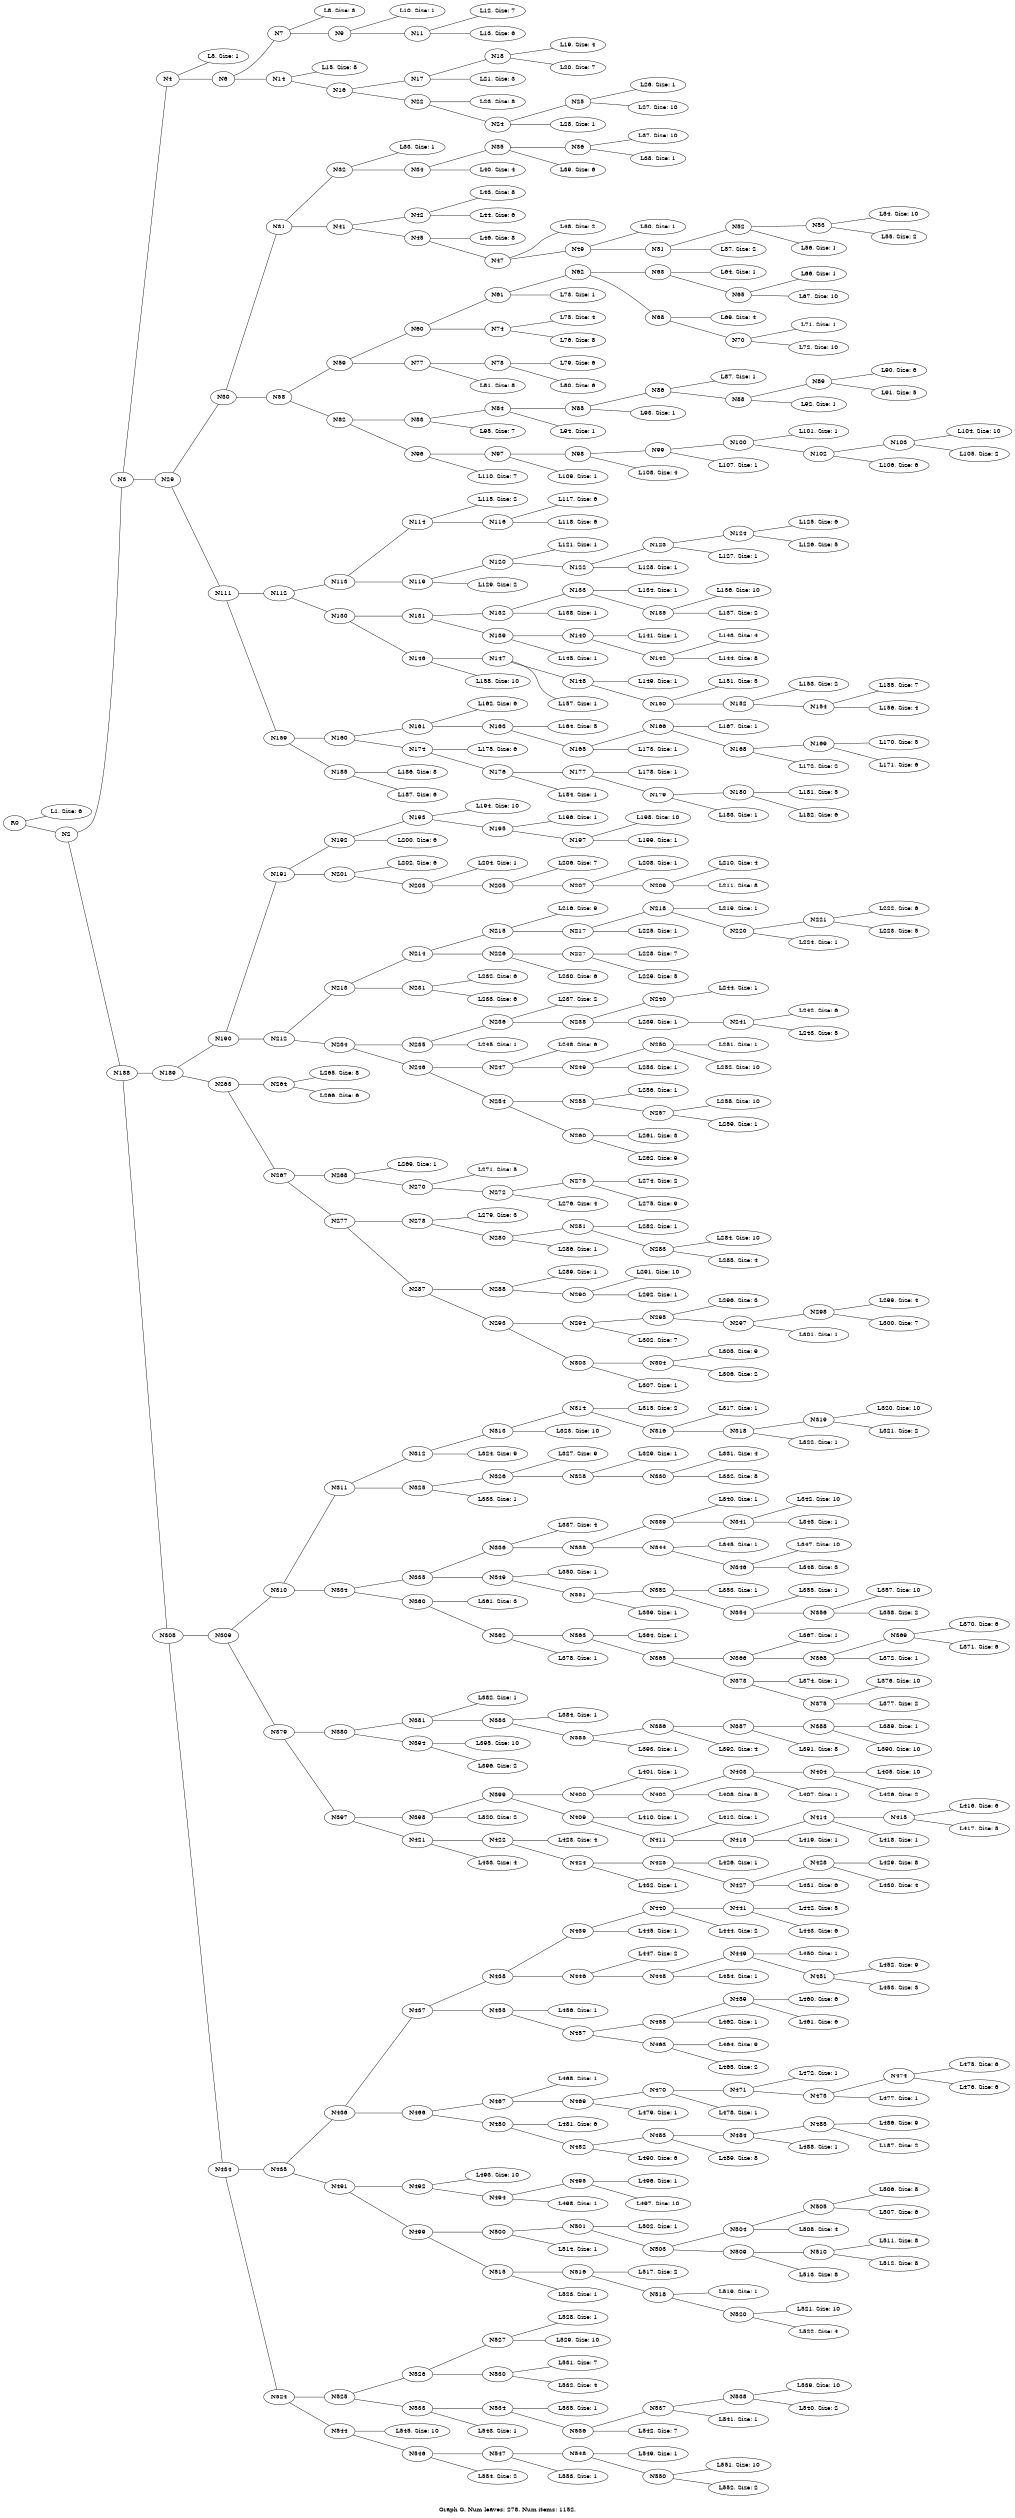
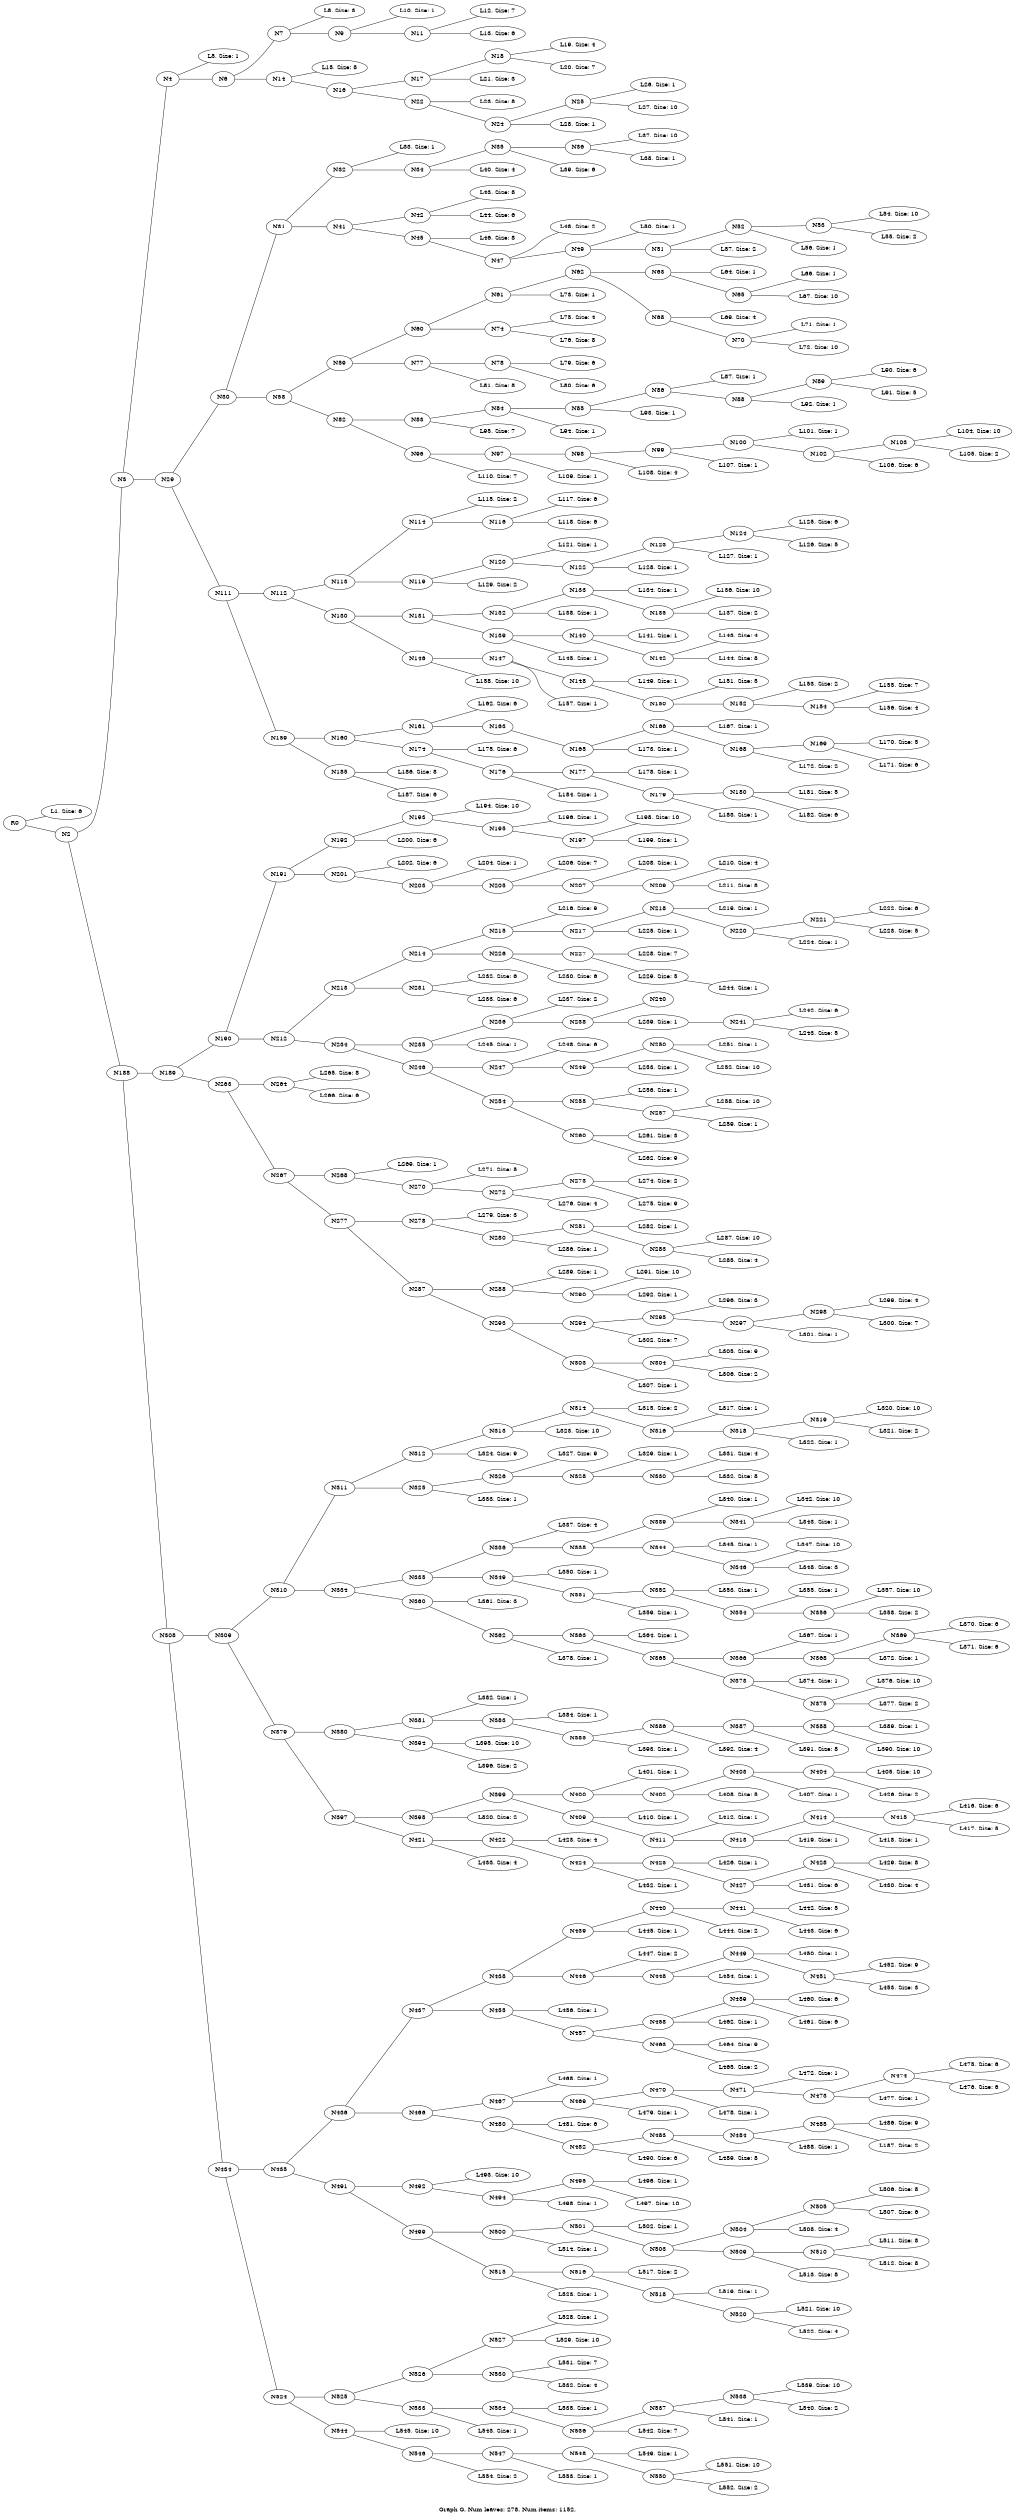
(578, 727) -> none
(693, 995) -> (698, 982)
(738, 1238) -> (738, 1238)
